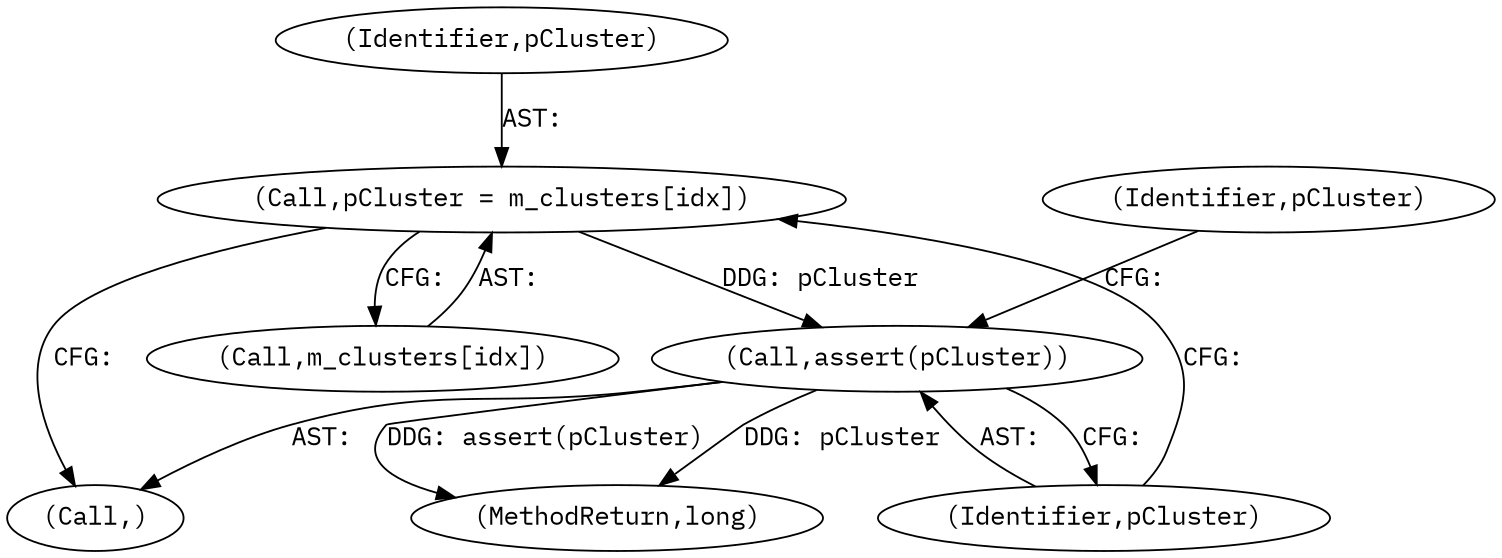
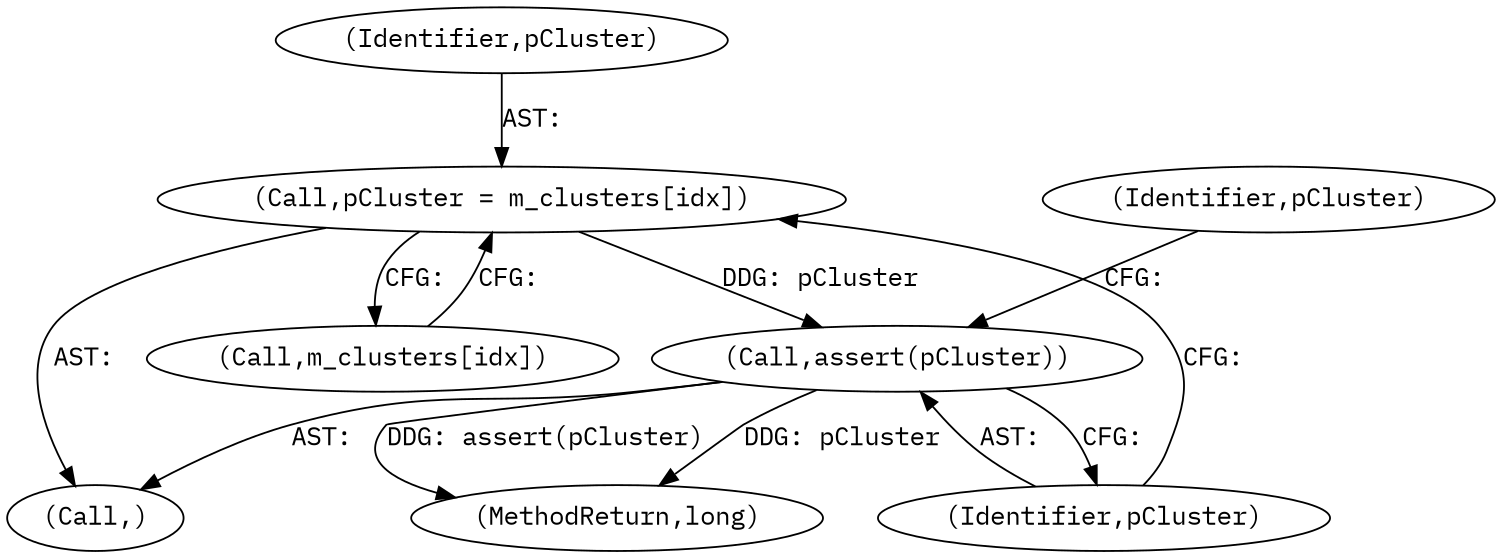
(516, 279) -> (516, 279)
(92, 359) -> (92, 359)
